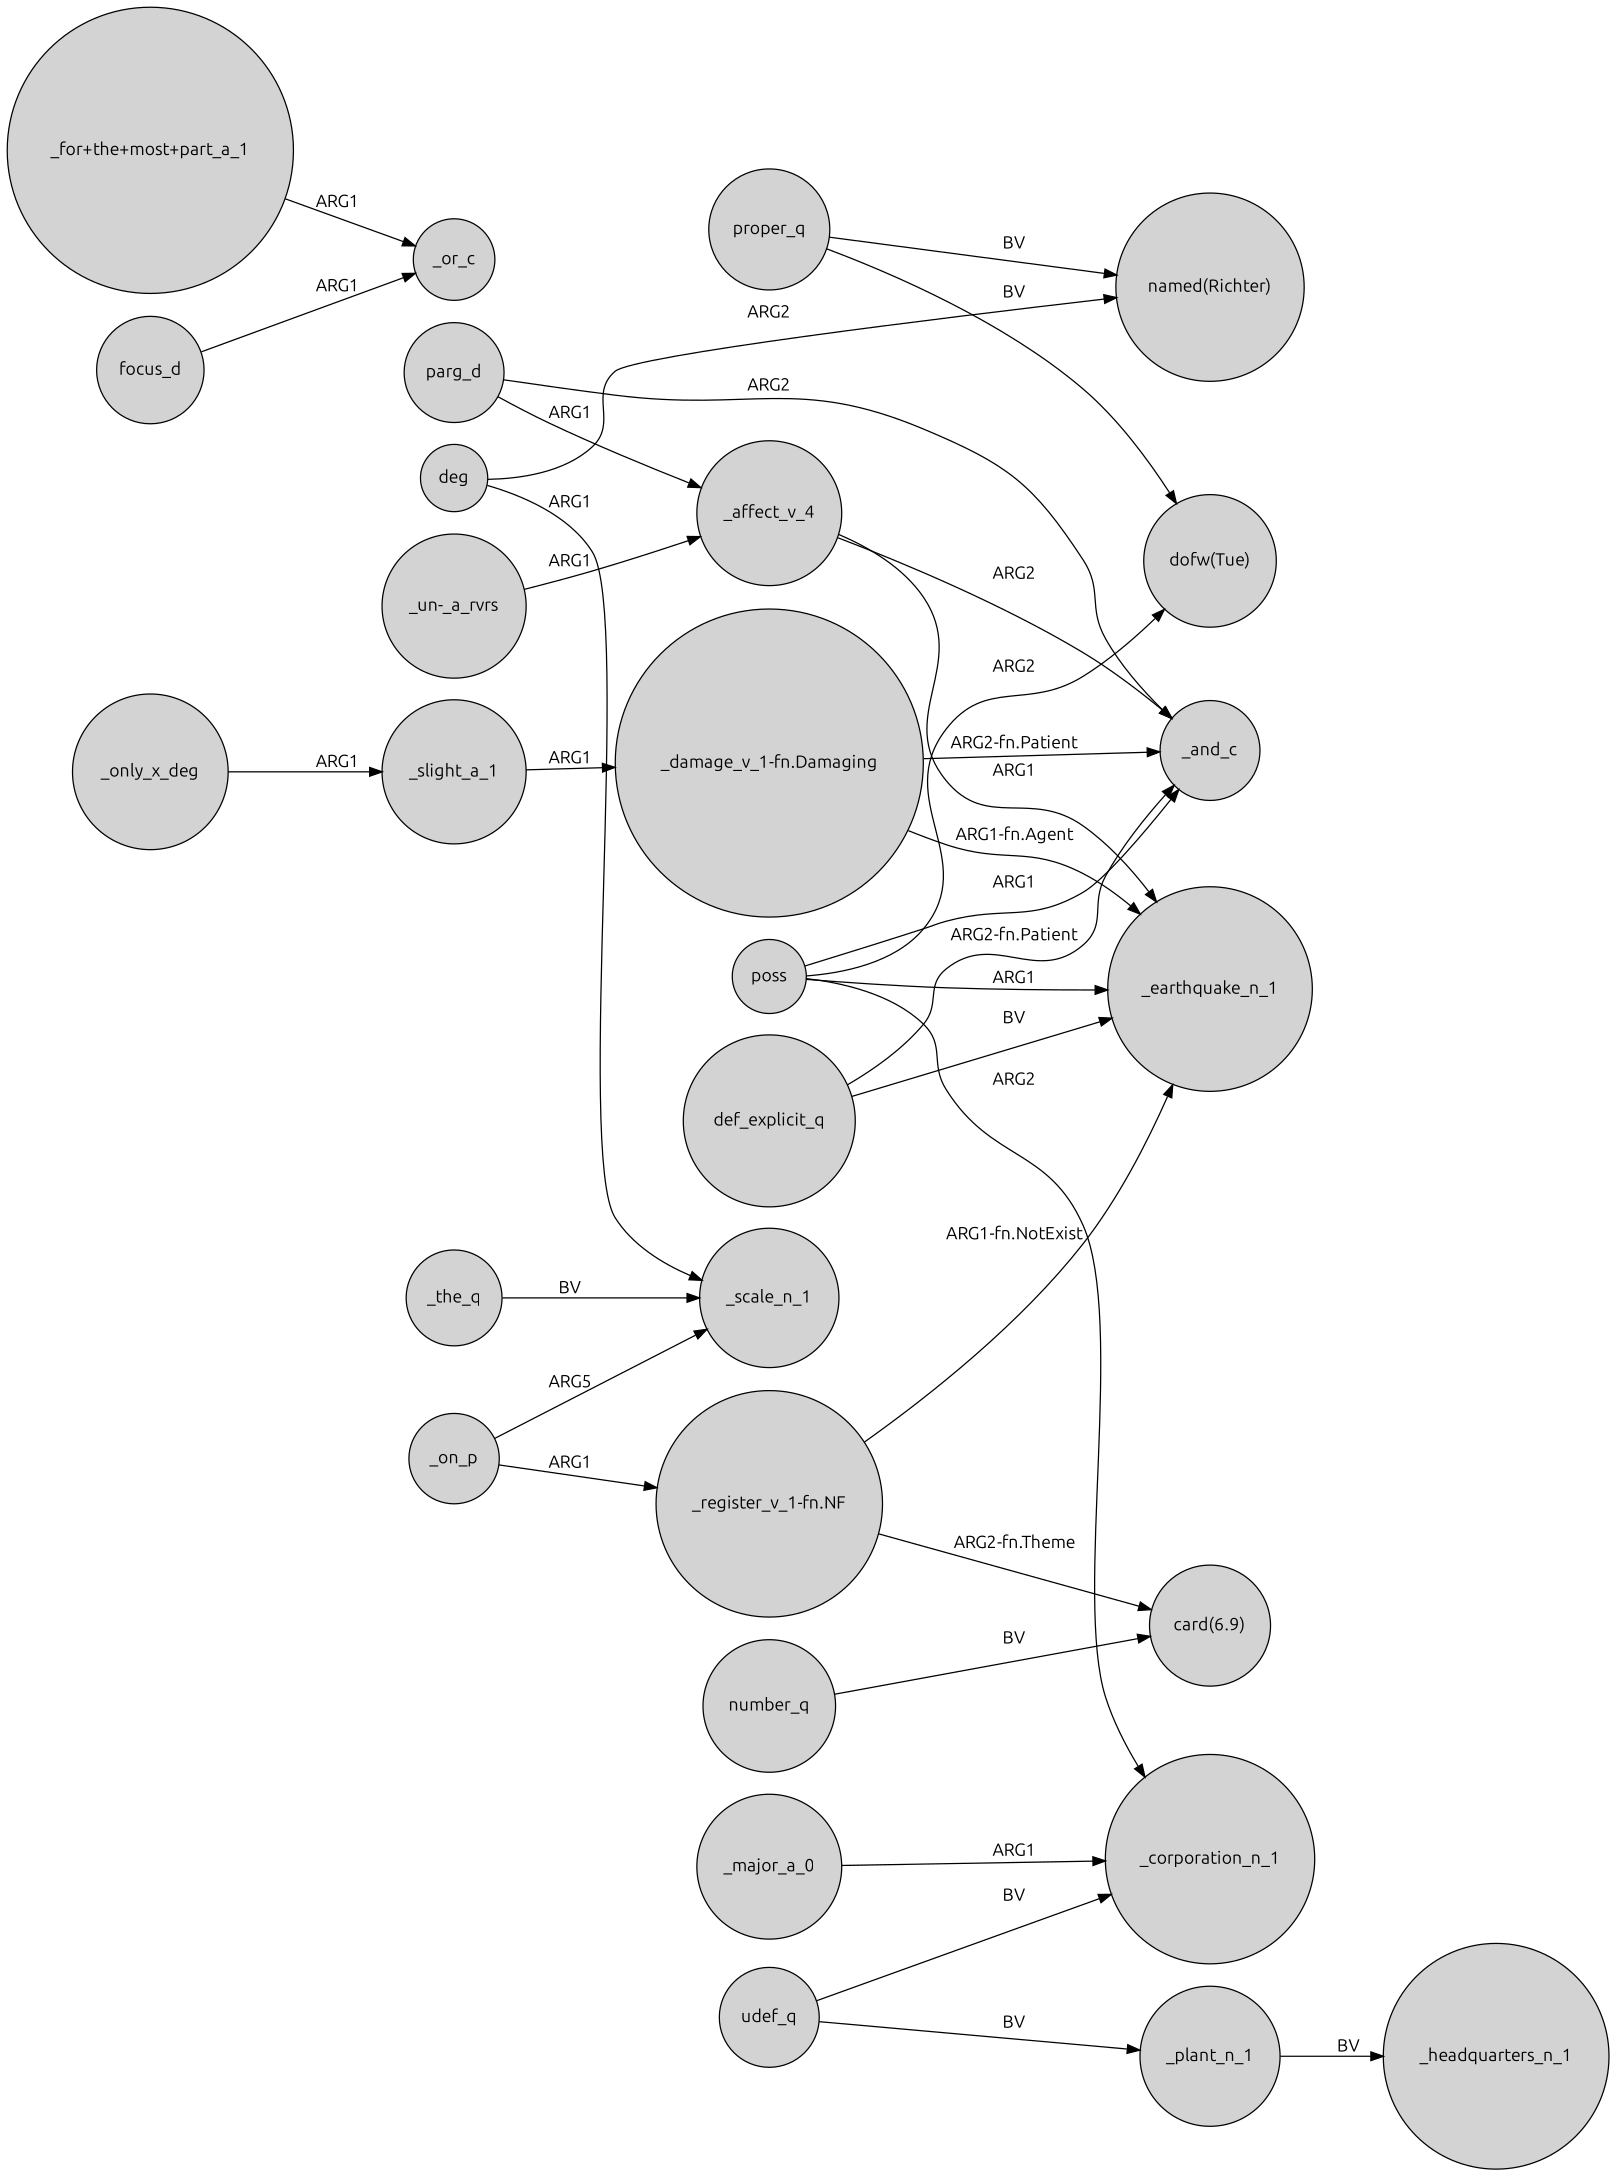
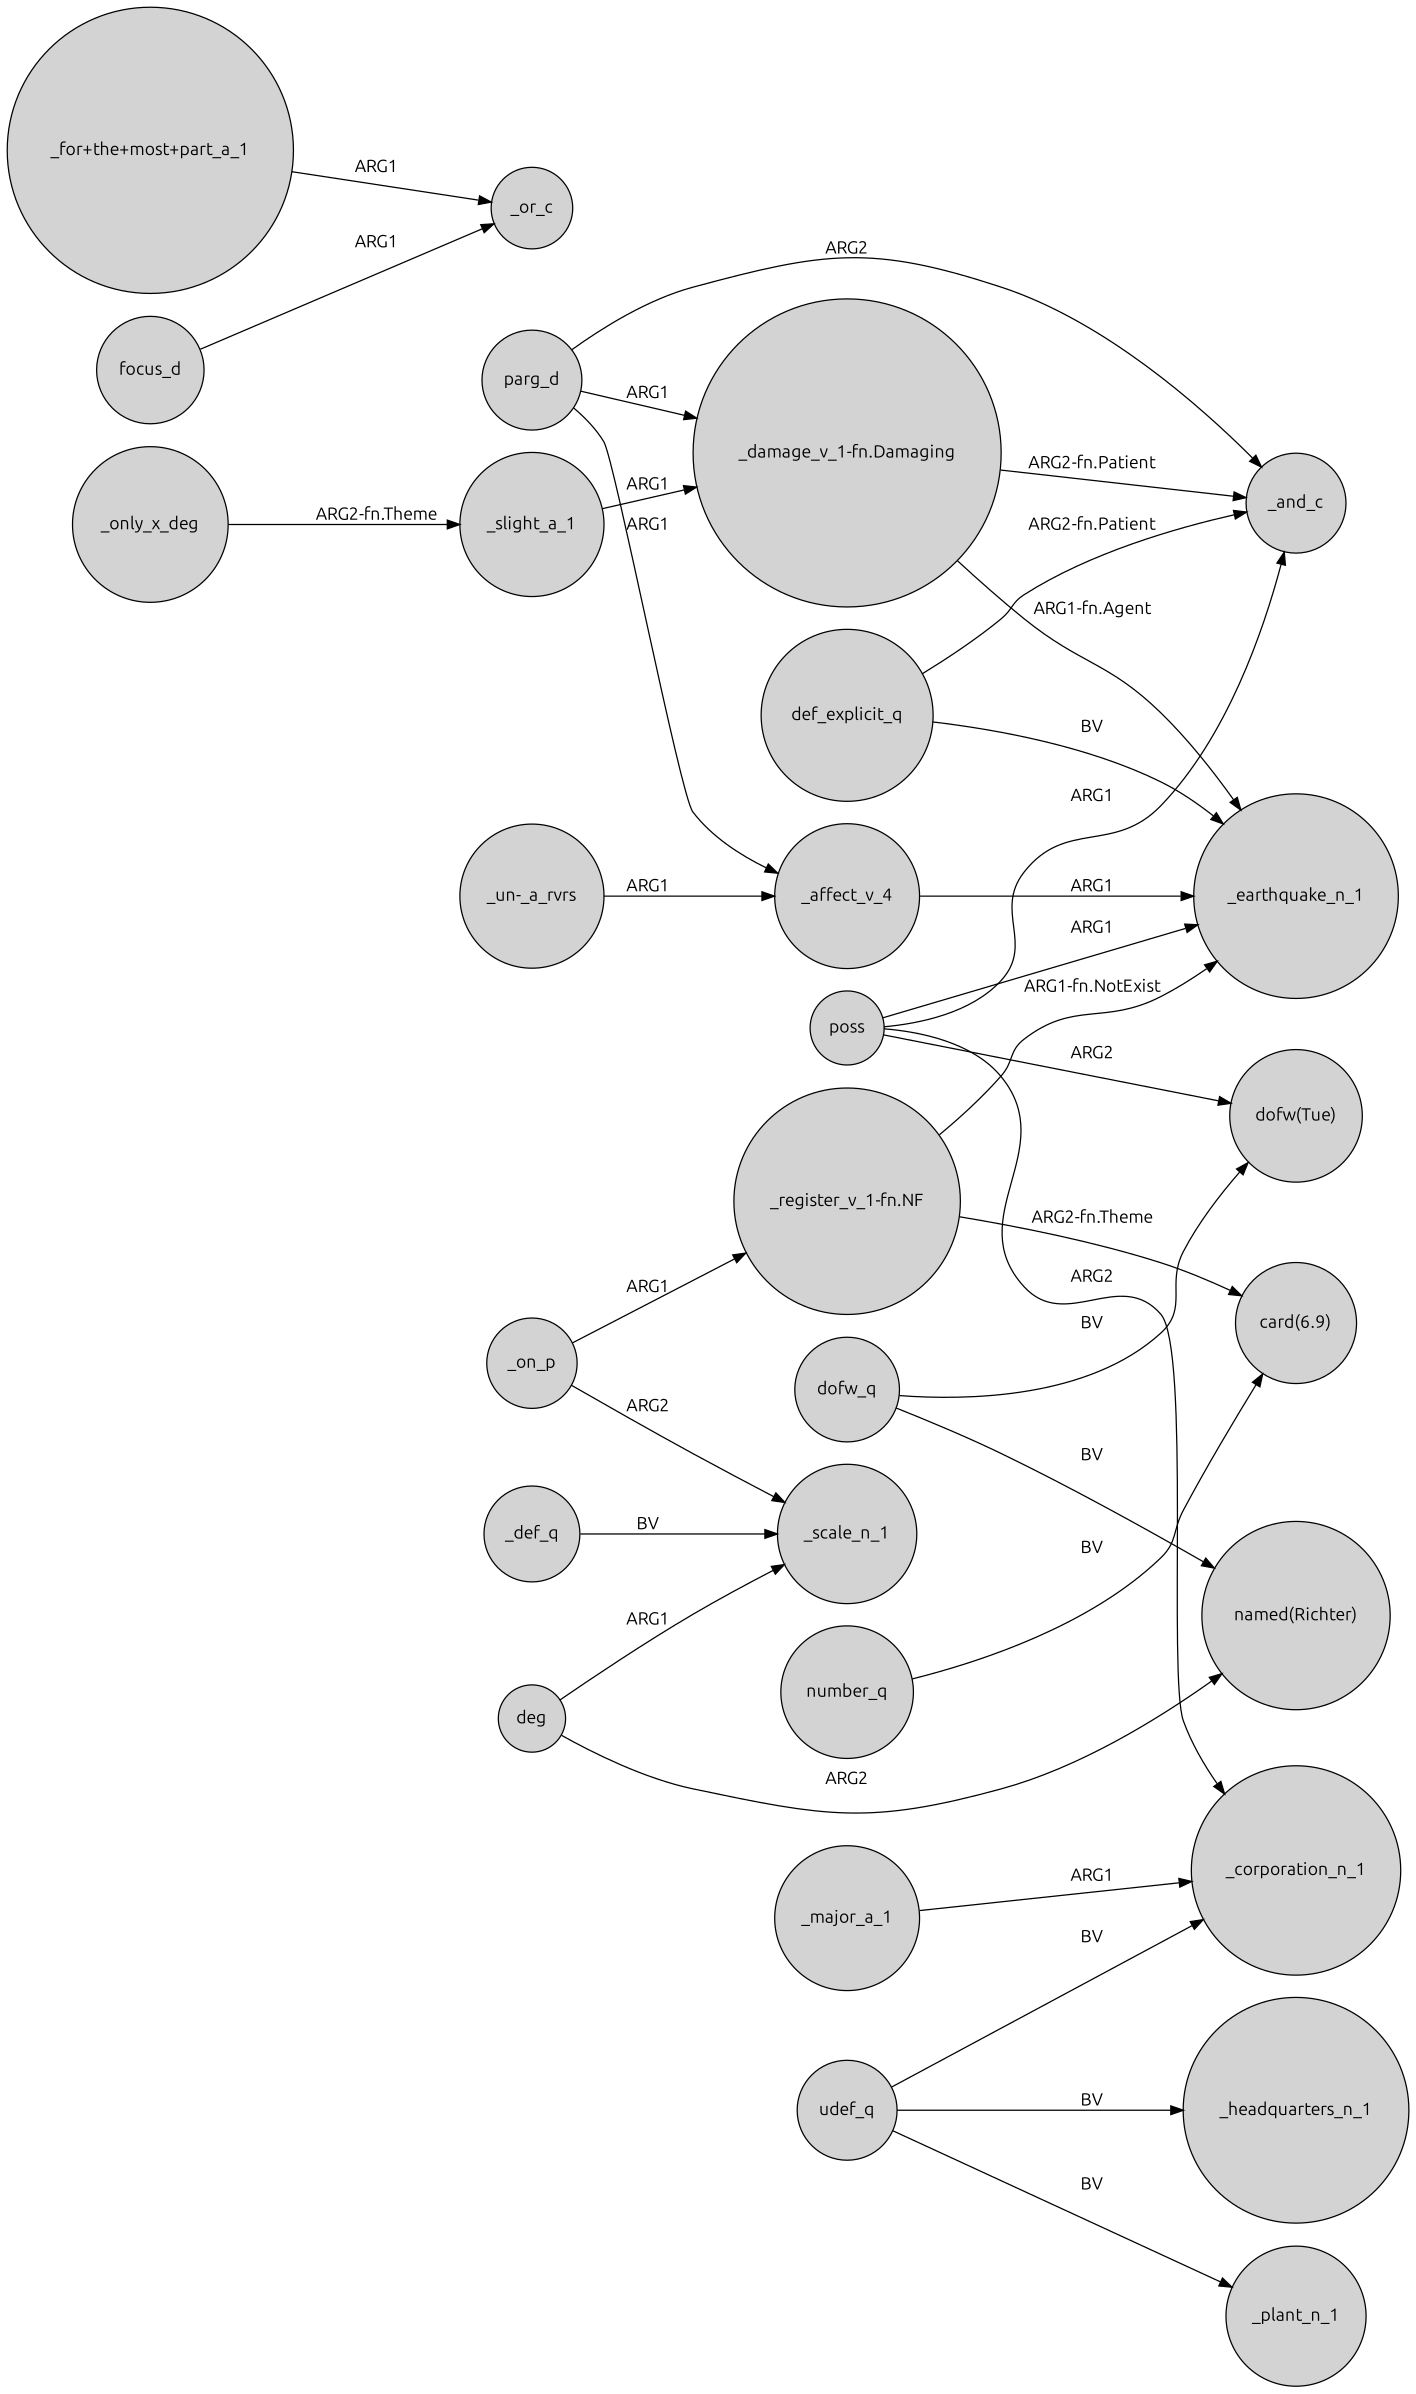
(769, 229) -> (847, 1390)
none -> (633, 403)
(1007, 611) -> none
(338, 762) -> (377, 515)
(454, 1298) -> (532, 1534)
(570, 1383) -> (648, 1406)
(769, 1867) -> (847, 1918)
(1325, 2056) -> (1034, 2110)
